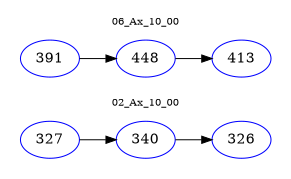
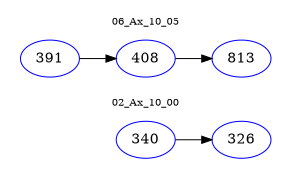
(146, 22) -> (146, 22)
(146, 59) -> (146, 59)
(242, 59) -> (242, 59)
(50, 140) -> none
